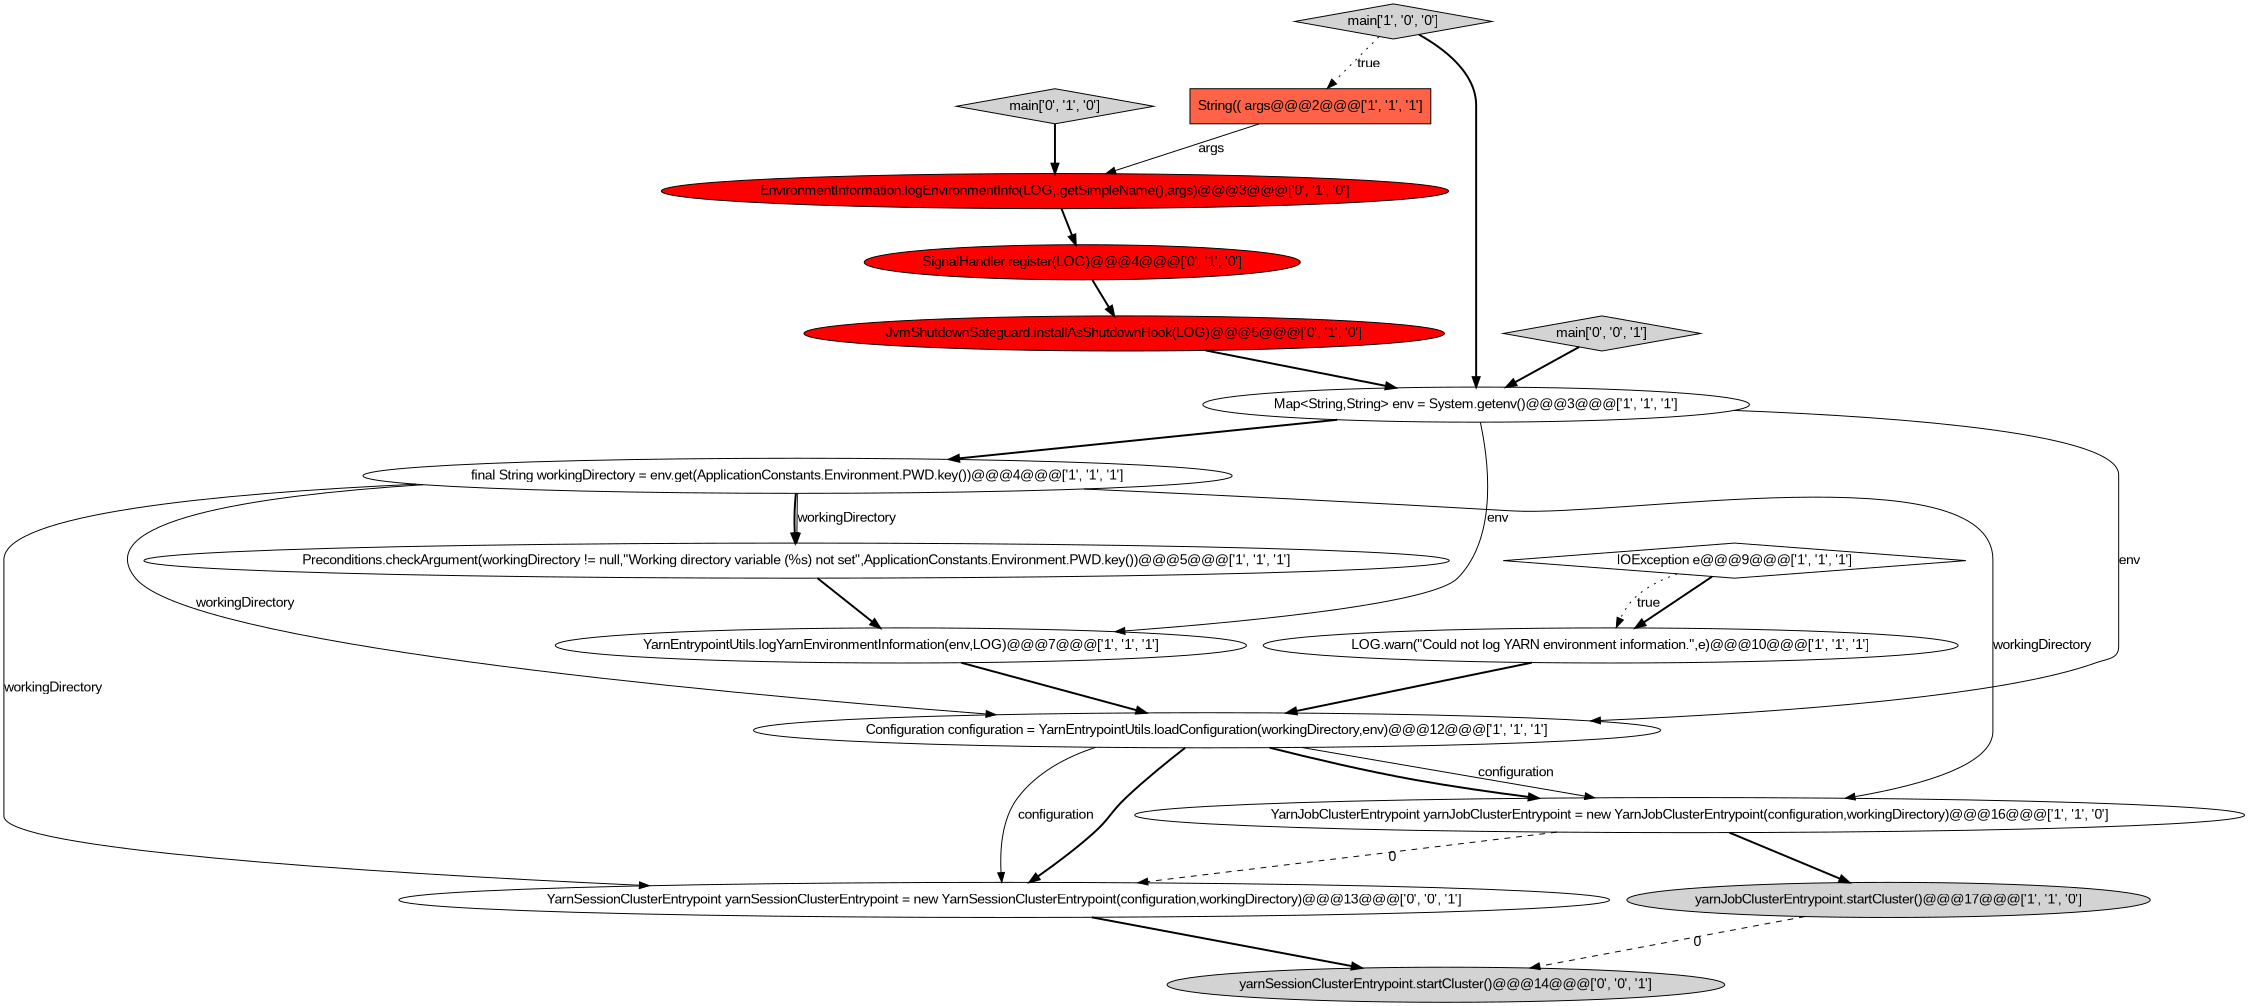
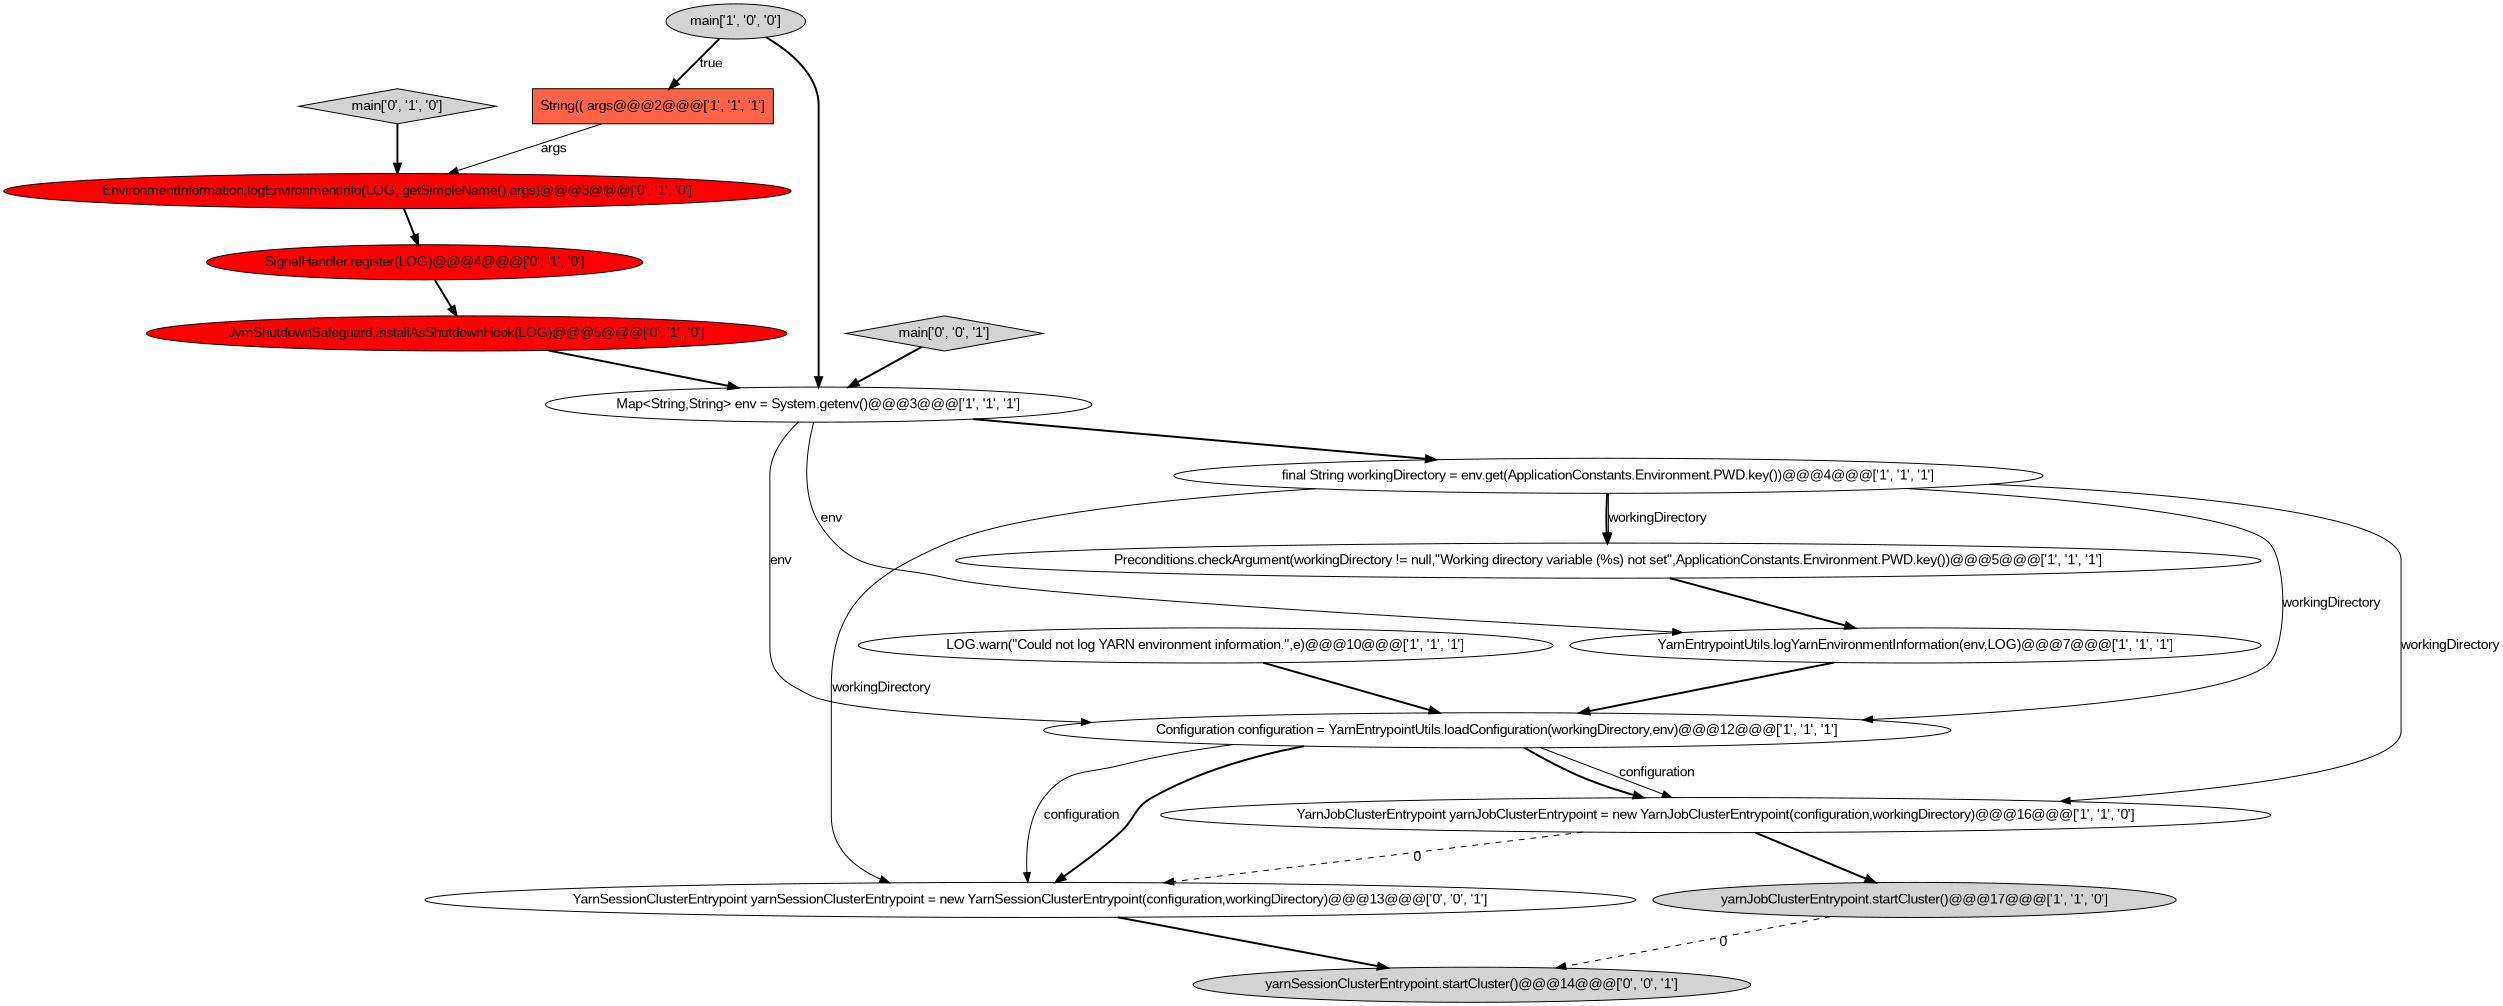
(1393, 21) -> (736, 21)
(1357, 59) -> (698, 60)
(1735, 561) -> none
